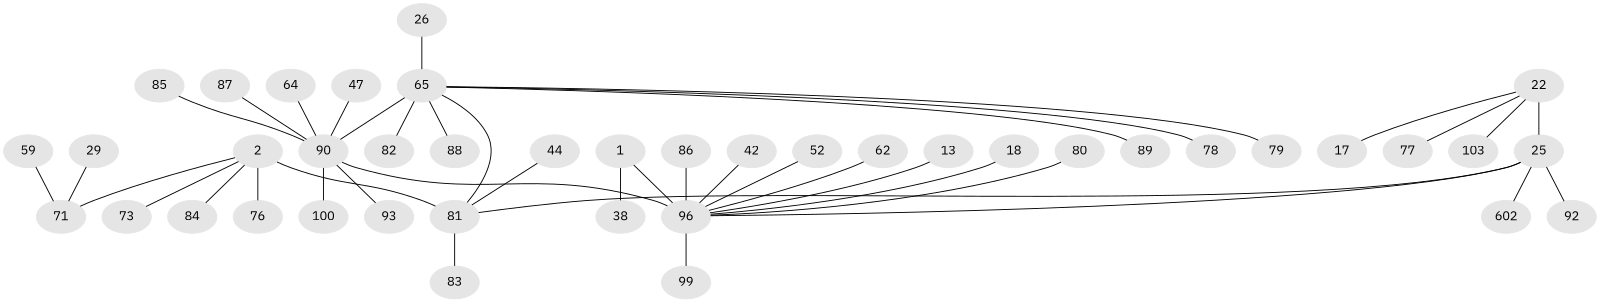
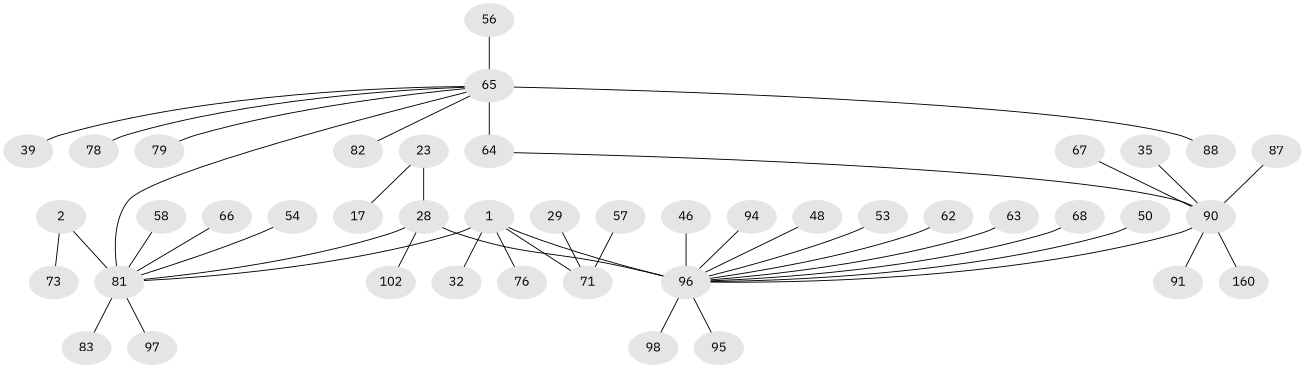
(422, 20) -> (489, 20)
(159, 86) -> (1145, 151)
(356, 86) -> (1080, 151)
(1539, 86) -> (424, 151)
(373, 119) -> (489, 119)
(28, 151) -> (620, 217)
(555, 151) -> (292, 217)
(686, 151) -> (686, 217)
(752, 151) -> (817, 217)
(817, 151) -> (883, 217)
(948, 151) -> (1014, 217)
(1014, 151) -> (1080, 217)
(1080, 151) -> (1145, 217)
(1145, 151) -> (28, 151)
(1408, 151) -> none
(1473, 151) -> none
(1539, 151) -> (424, 217)
(157, 179) -> (532, 246)
(258, 184) -> (507, 253)
none -> (161, 217)
(192, 217) -> none
none -> (227, 217)
(323, 217) -> (1244, 282)
(389, 217) -> (1178, 282)
(620, 217) -> (456, 282)
none -> (752, 217)
(1506, 217) -> (391, 282)
(1572, 217) -> none
none -> (309, 264)
(686, 282) -> (719, 348)
none -> (152, 348)
none -> (653, 348)
